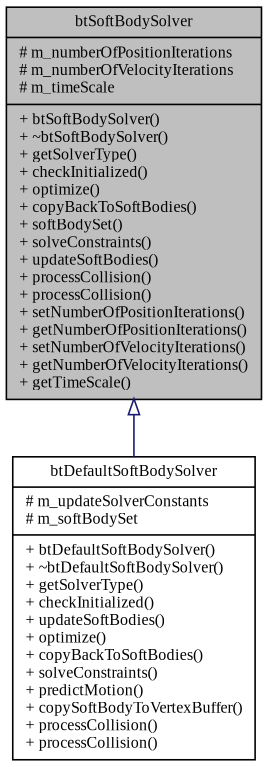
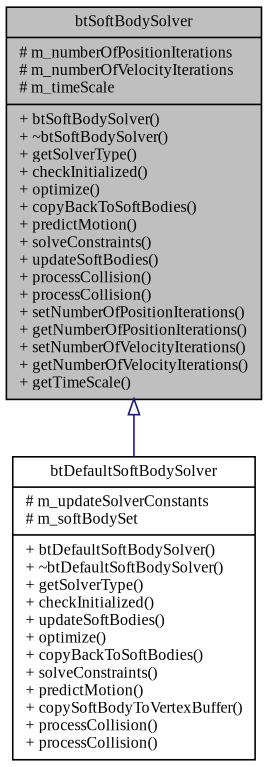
(71, 225) -> (78, 225)
